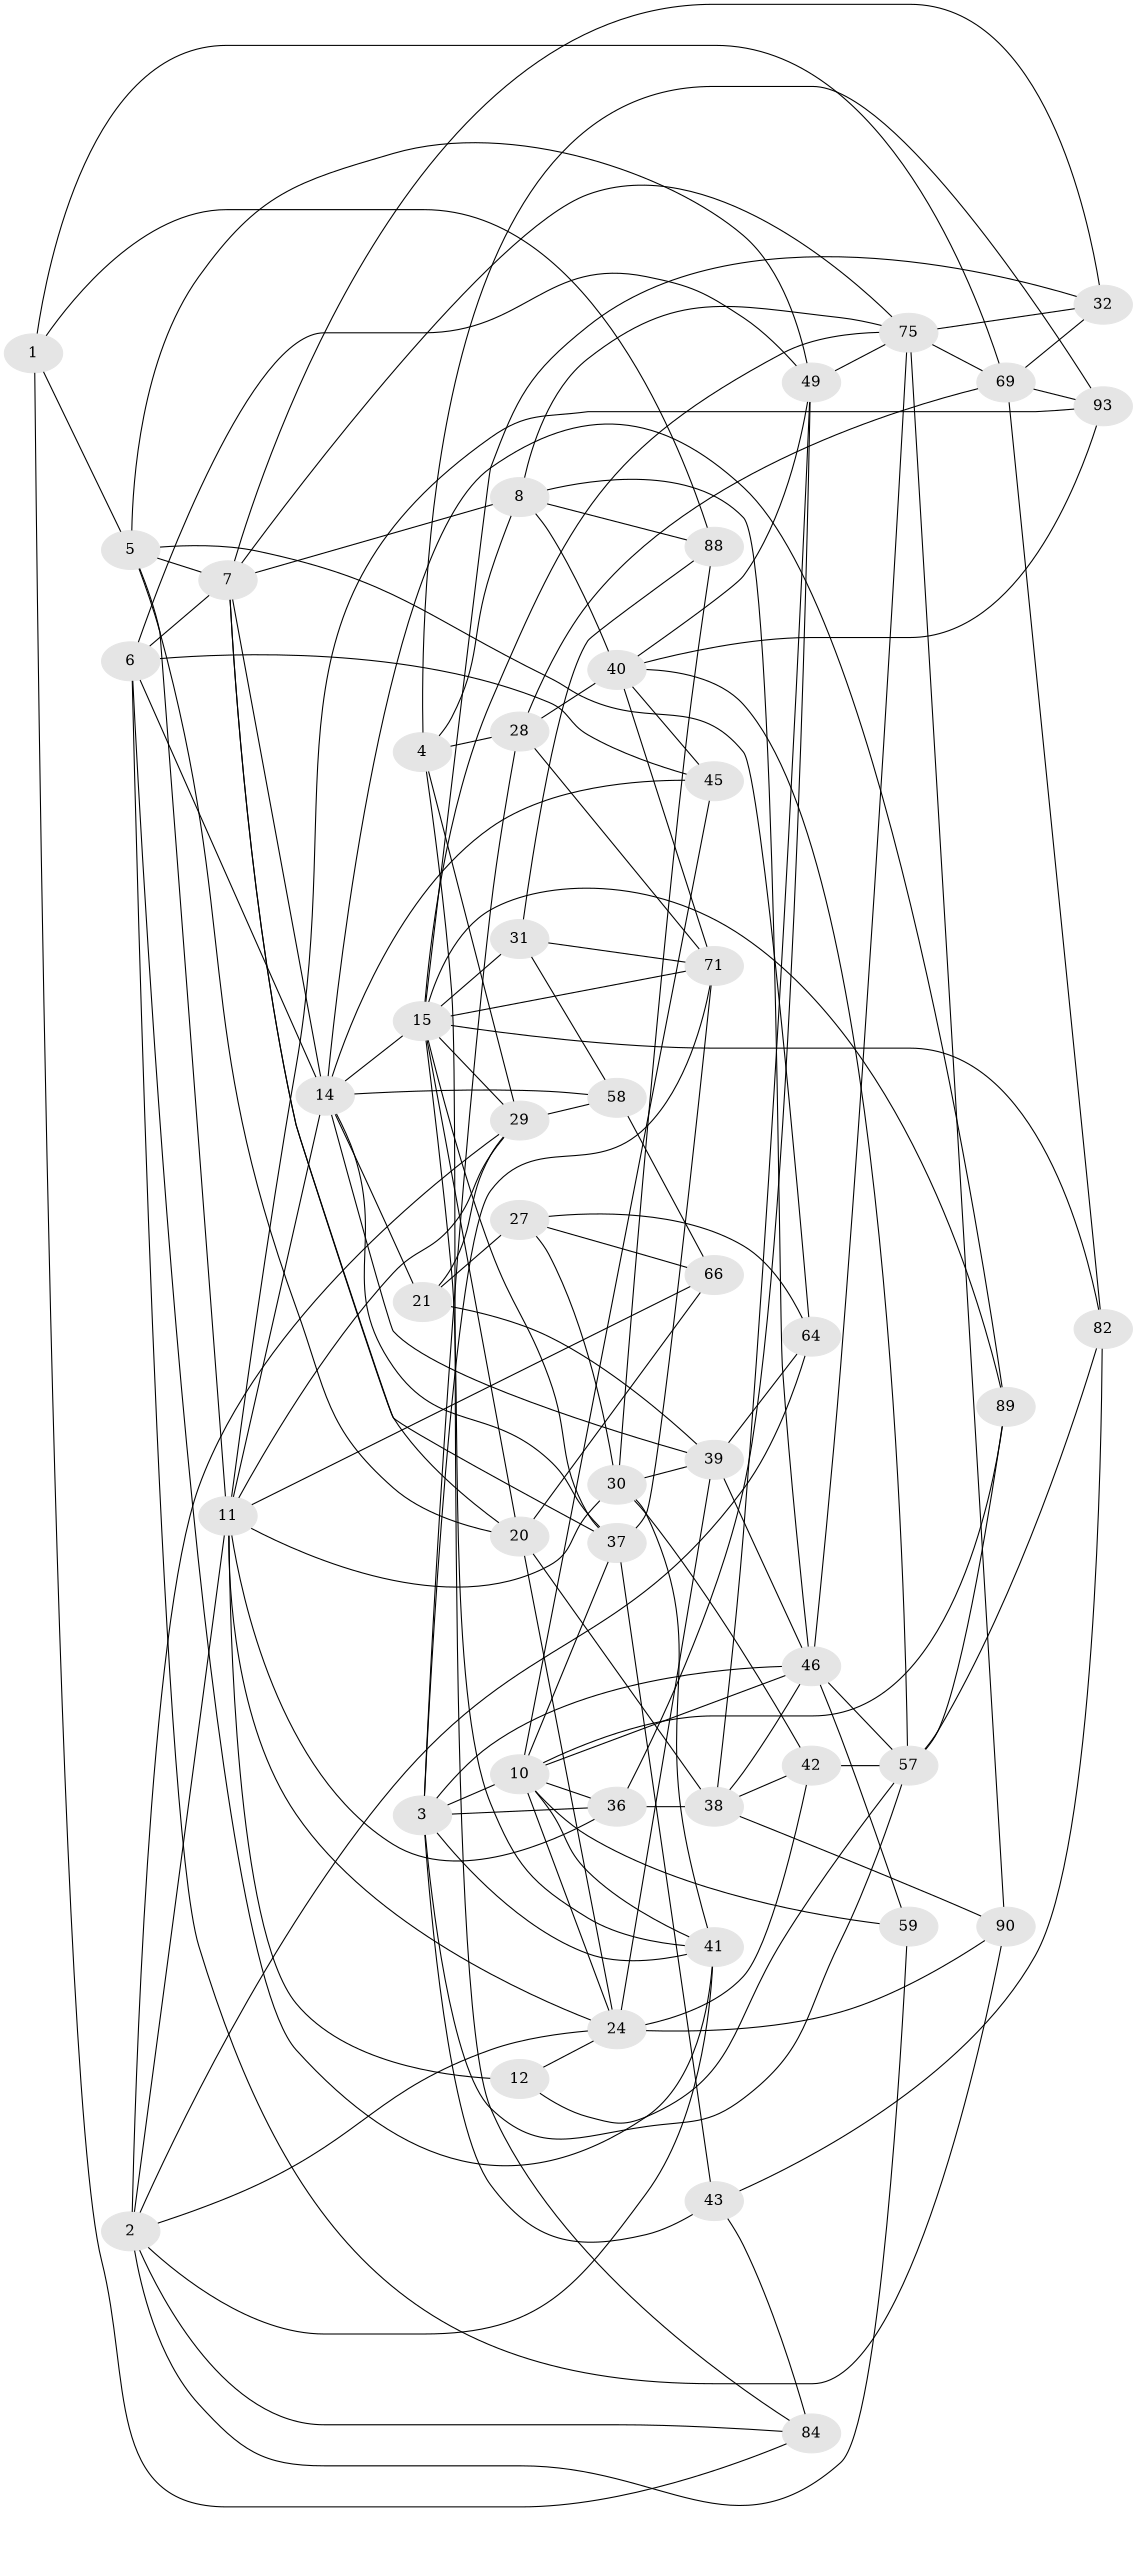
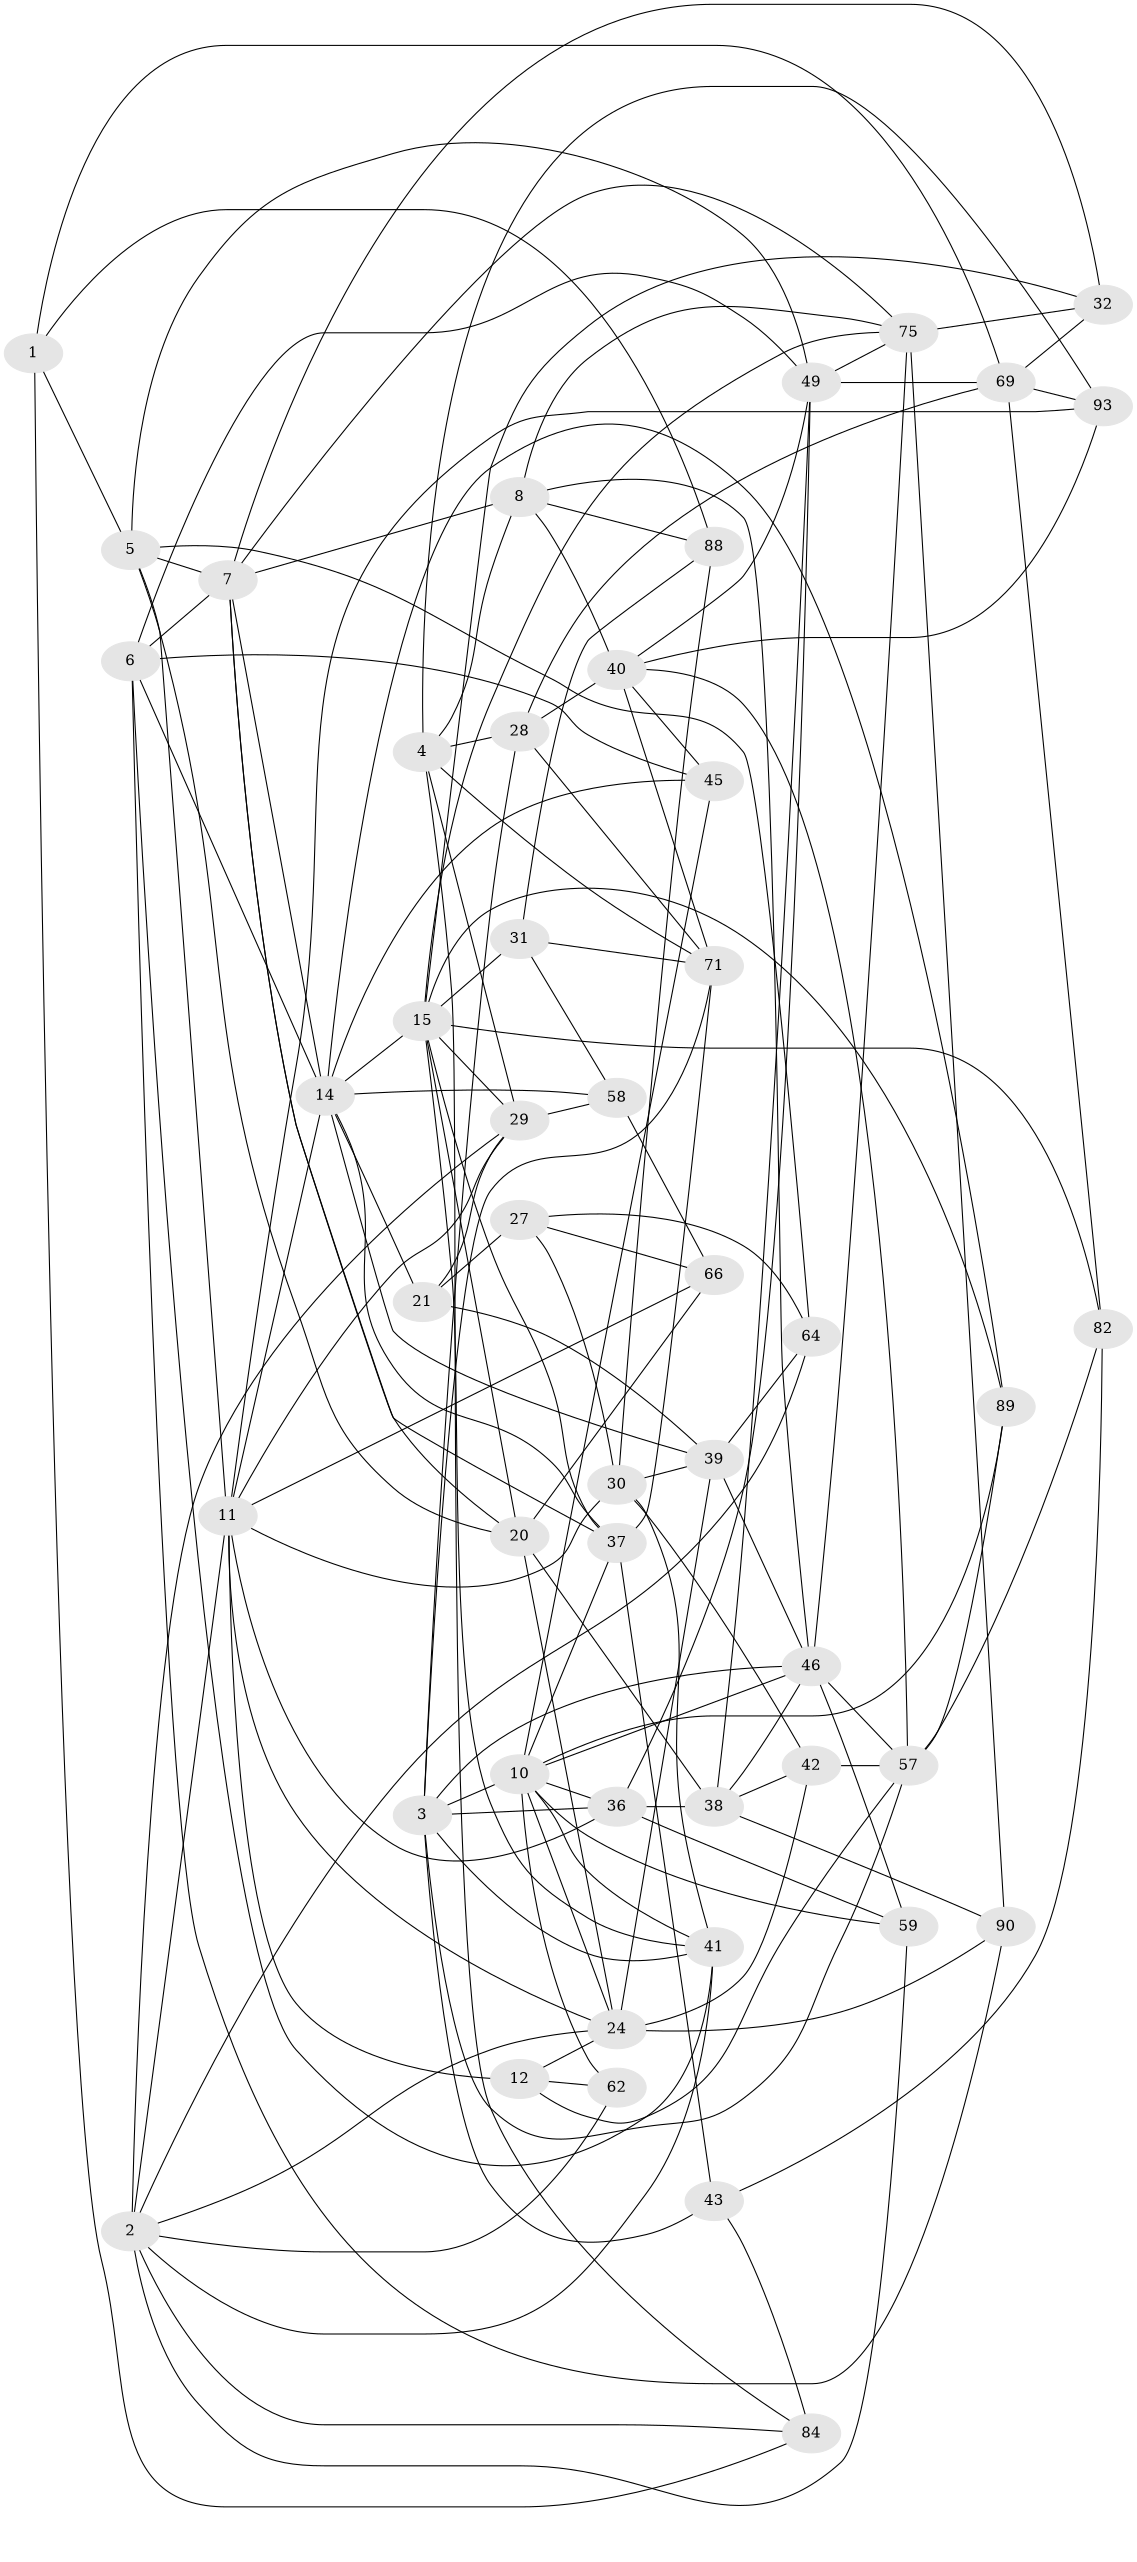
(957, 358) -> (895, 383)
(568, 994) -> (561, 868)
none -> (762, 1868)
none -> (617, 2088)
